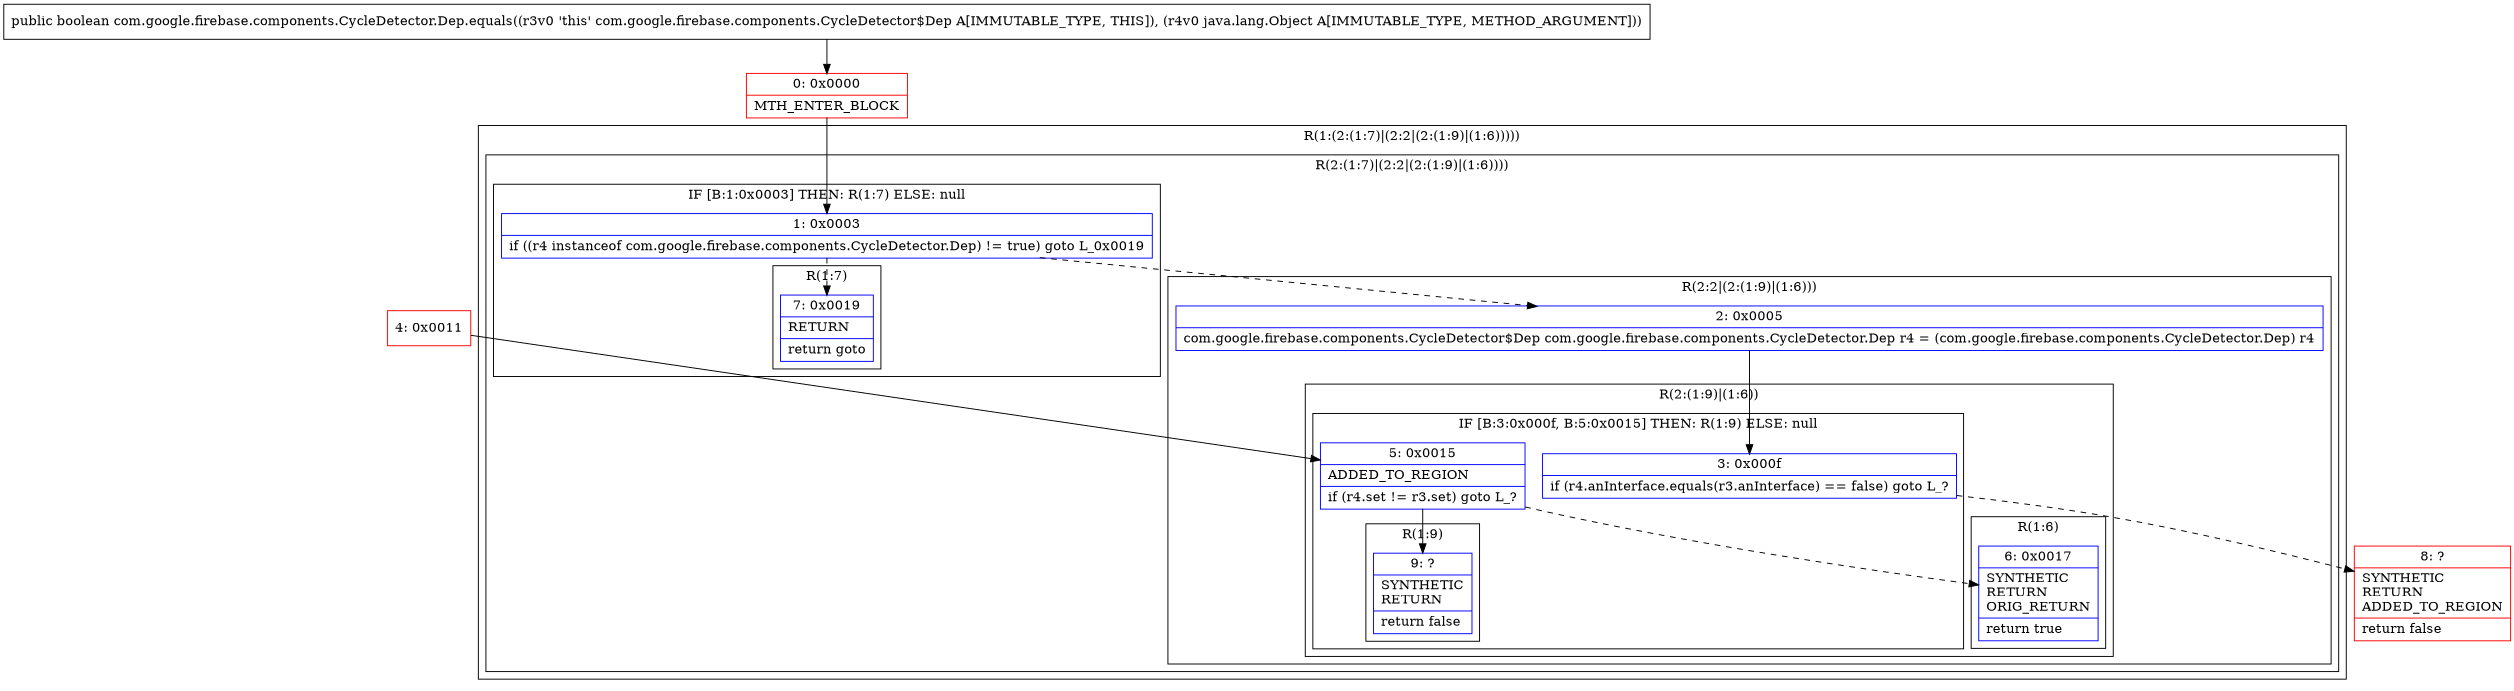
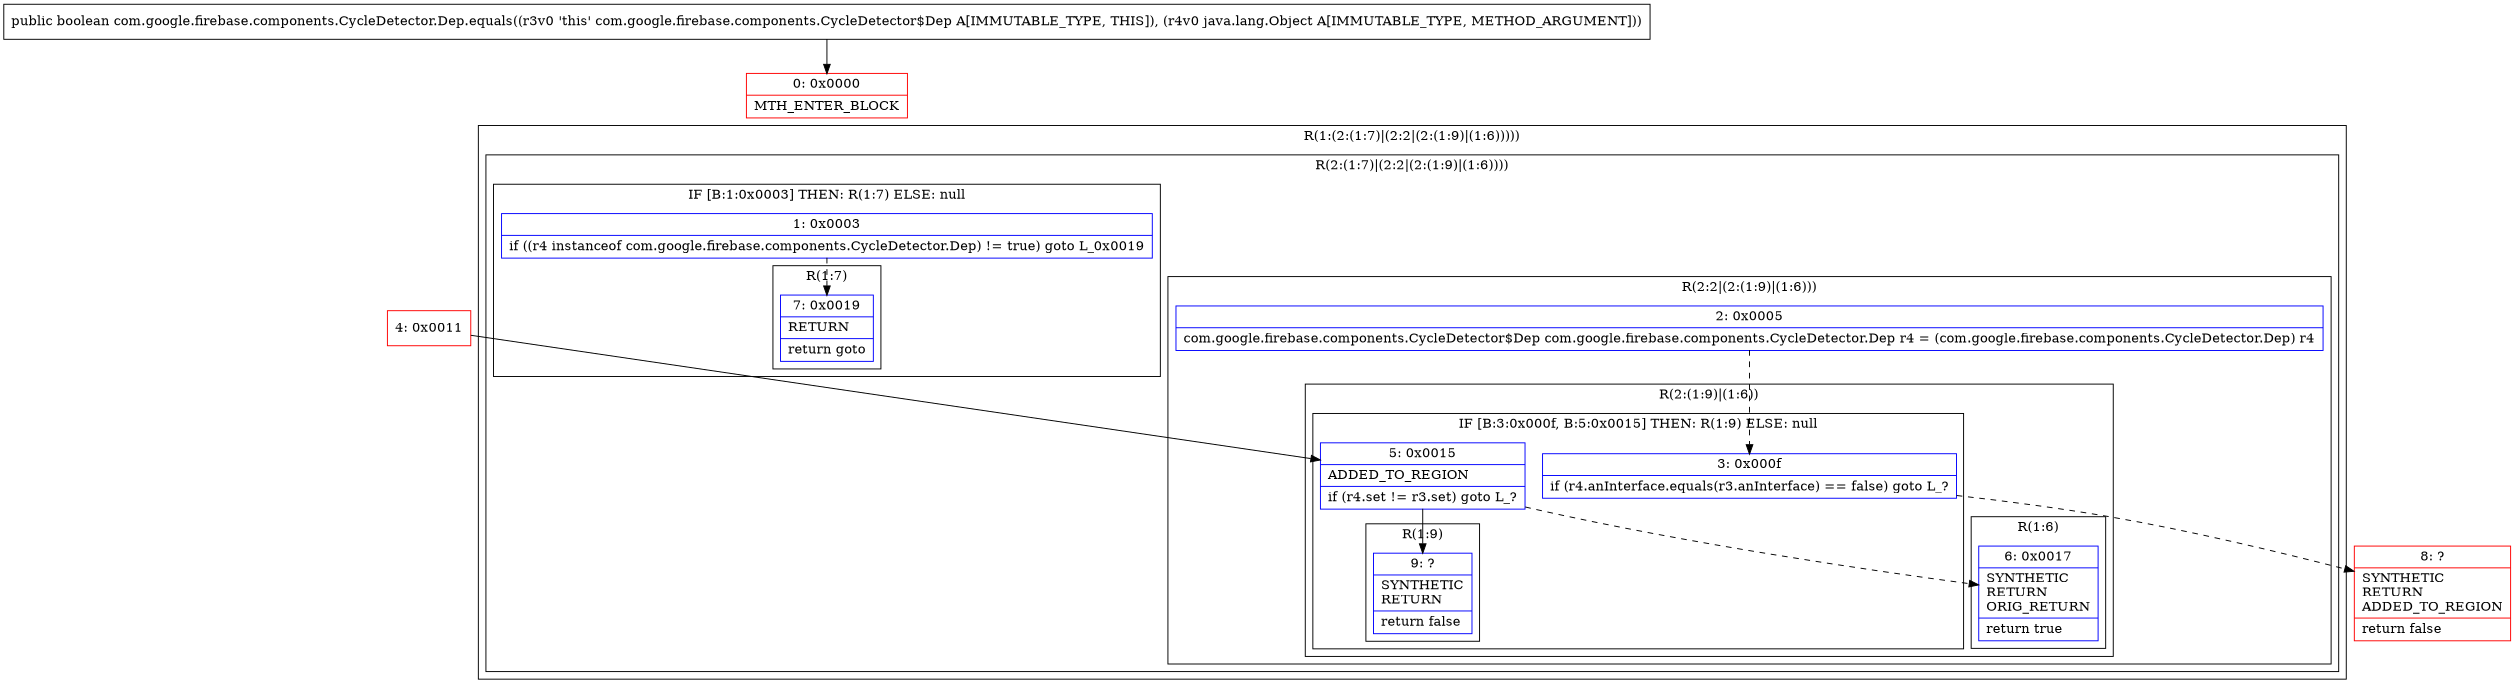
(827, 161) -> none
(1296, 283) -> none
(1750, 397) -> (1750, 397)
